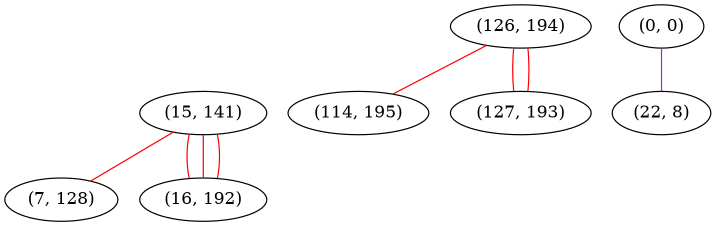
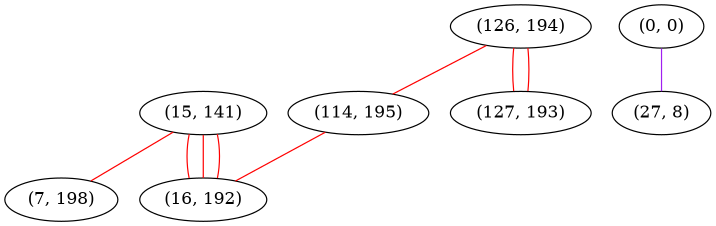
(662, 113) -> (662, 113)
none -> (280, 157)
(61, 200) -> (61, 200)
